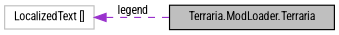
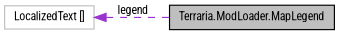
(252, 17) -> (252, 17)
